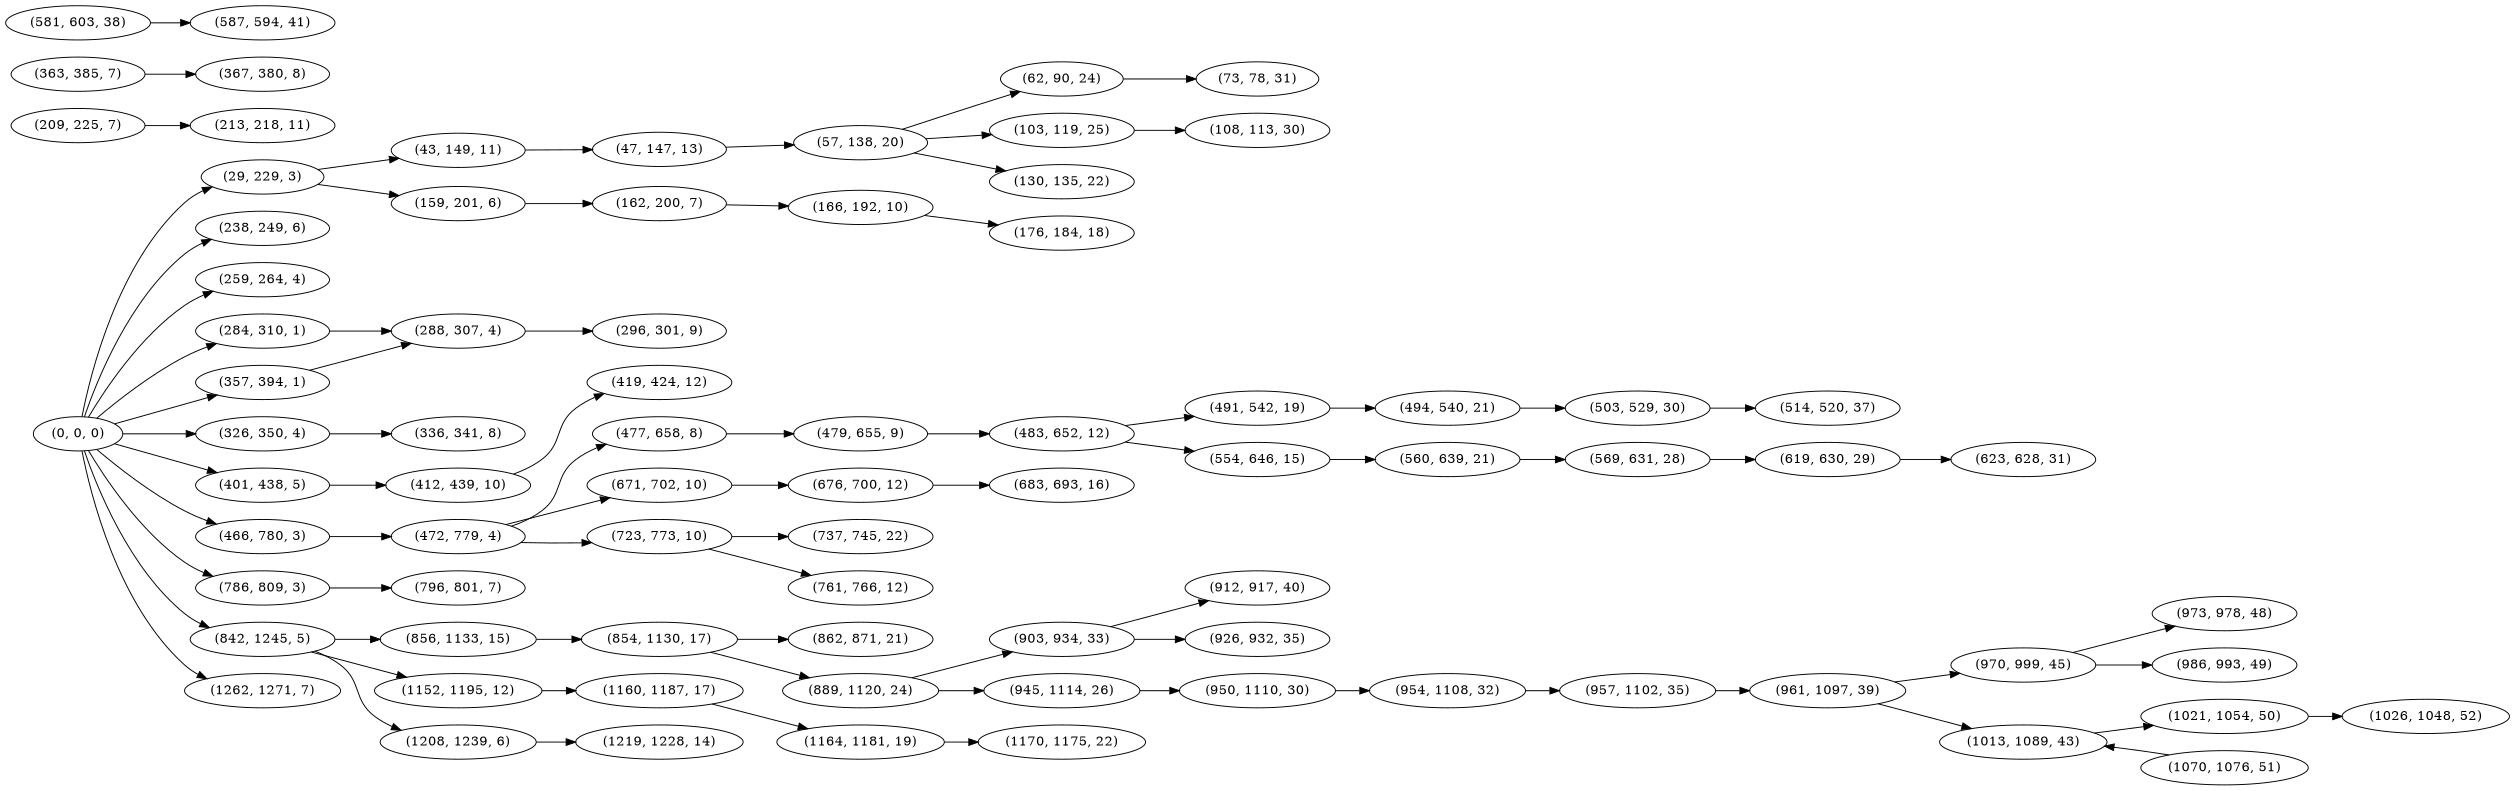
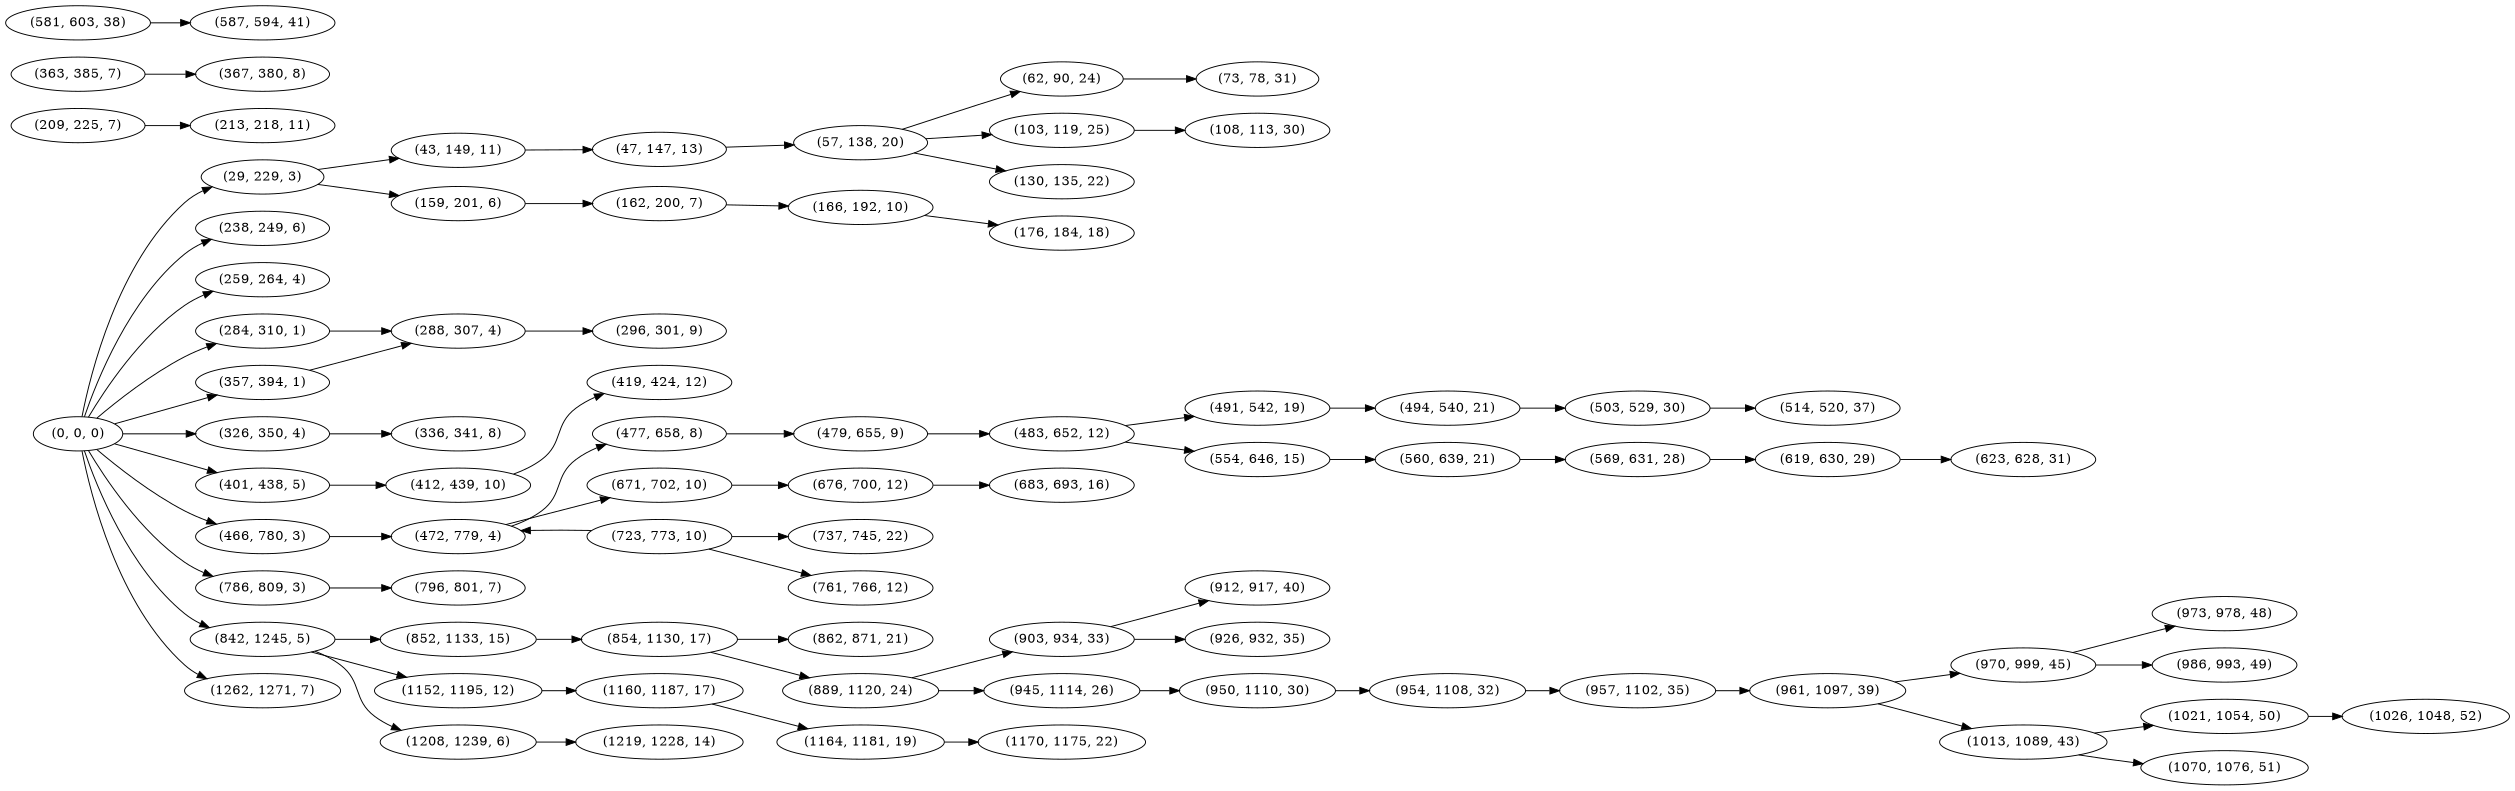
(551, 543) -> (561, 530)
(458, 639) -> (458, 639)
(2141, 751) -> (2106, 759)
